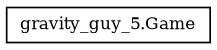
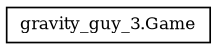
(108, 25) -> (108, 25)
